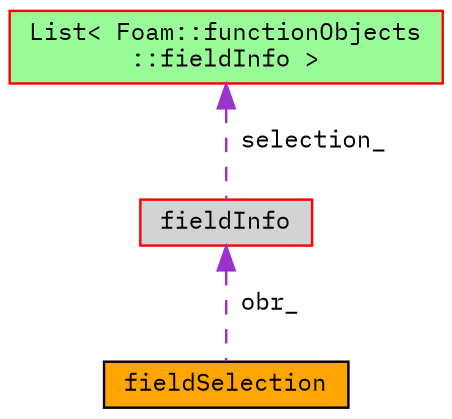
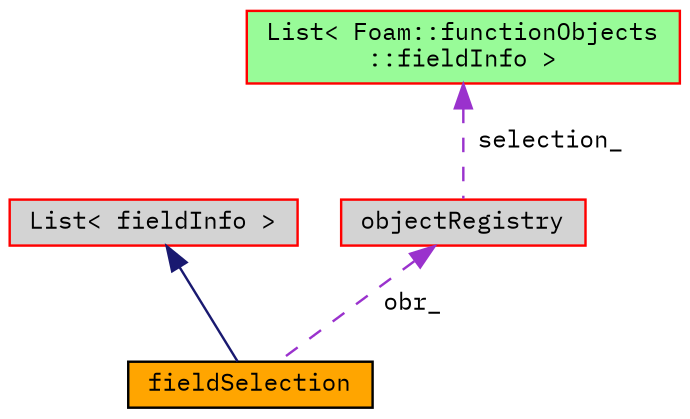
none -> (154, 223)
(226, 223) -> (463, 223)
